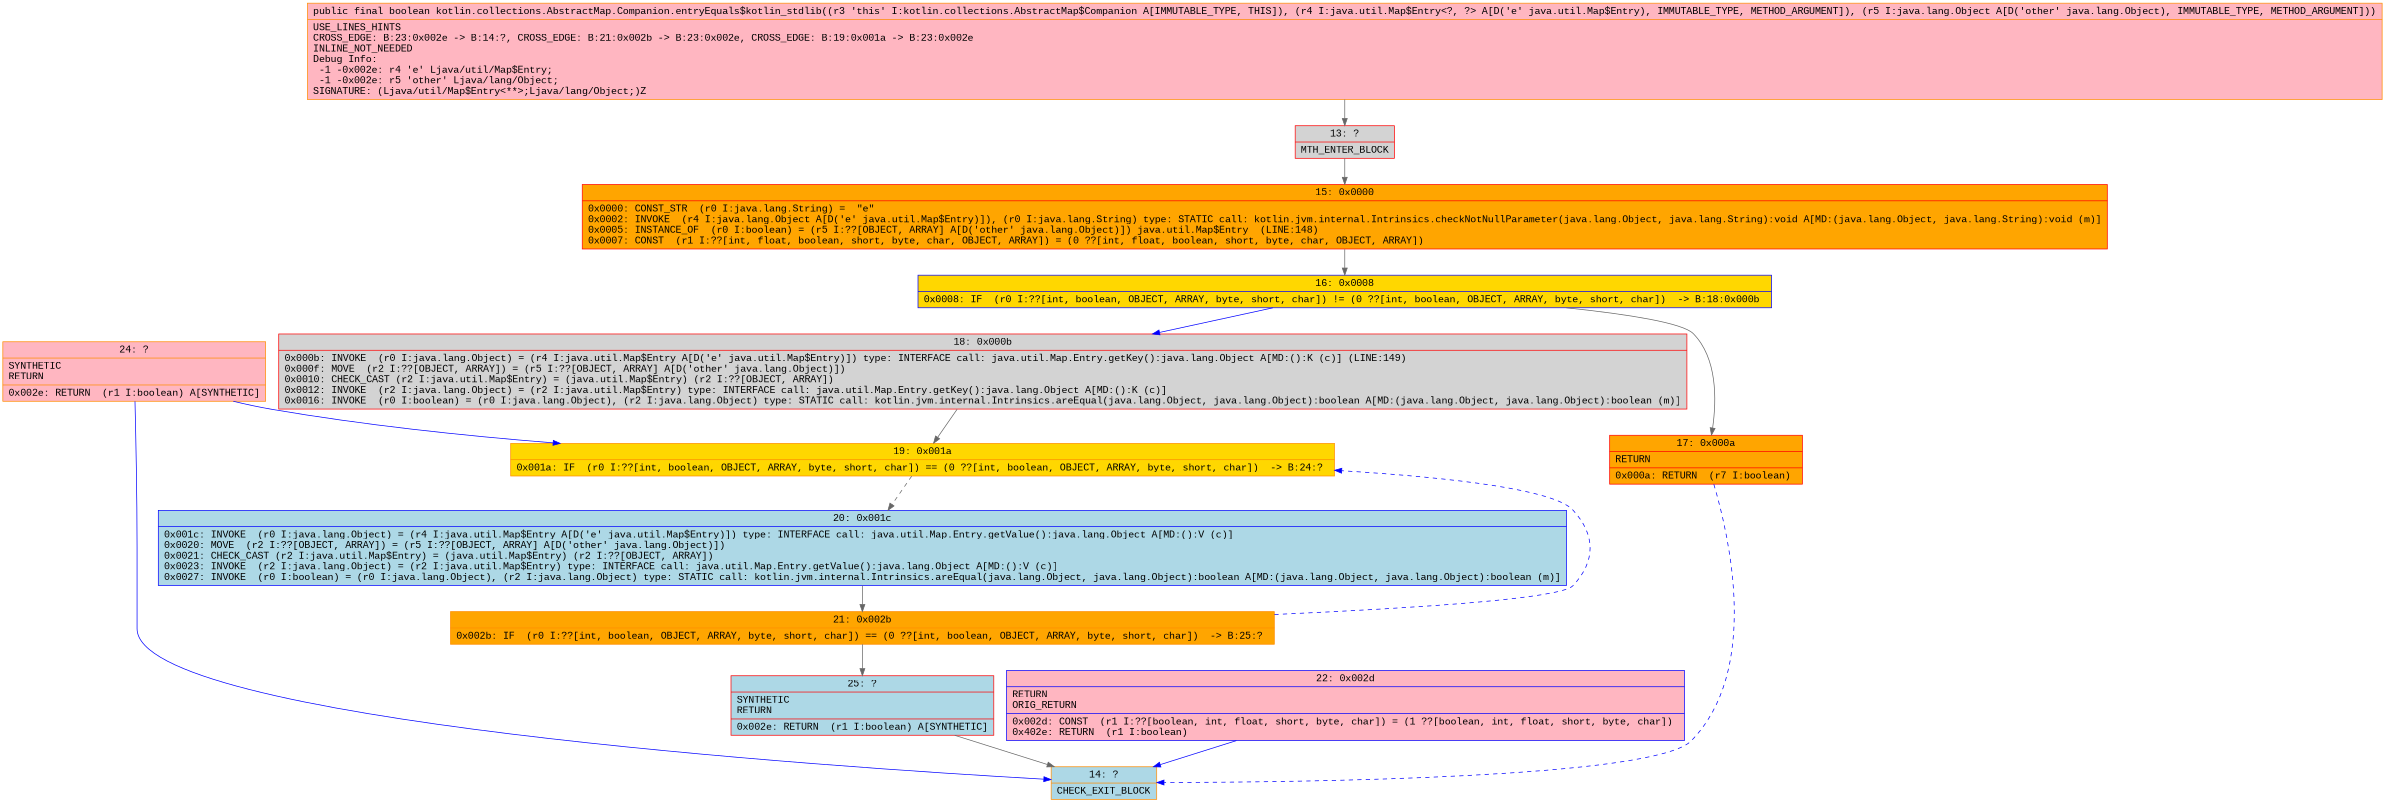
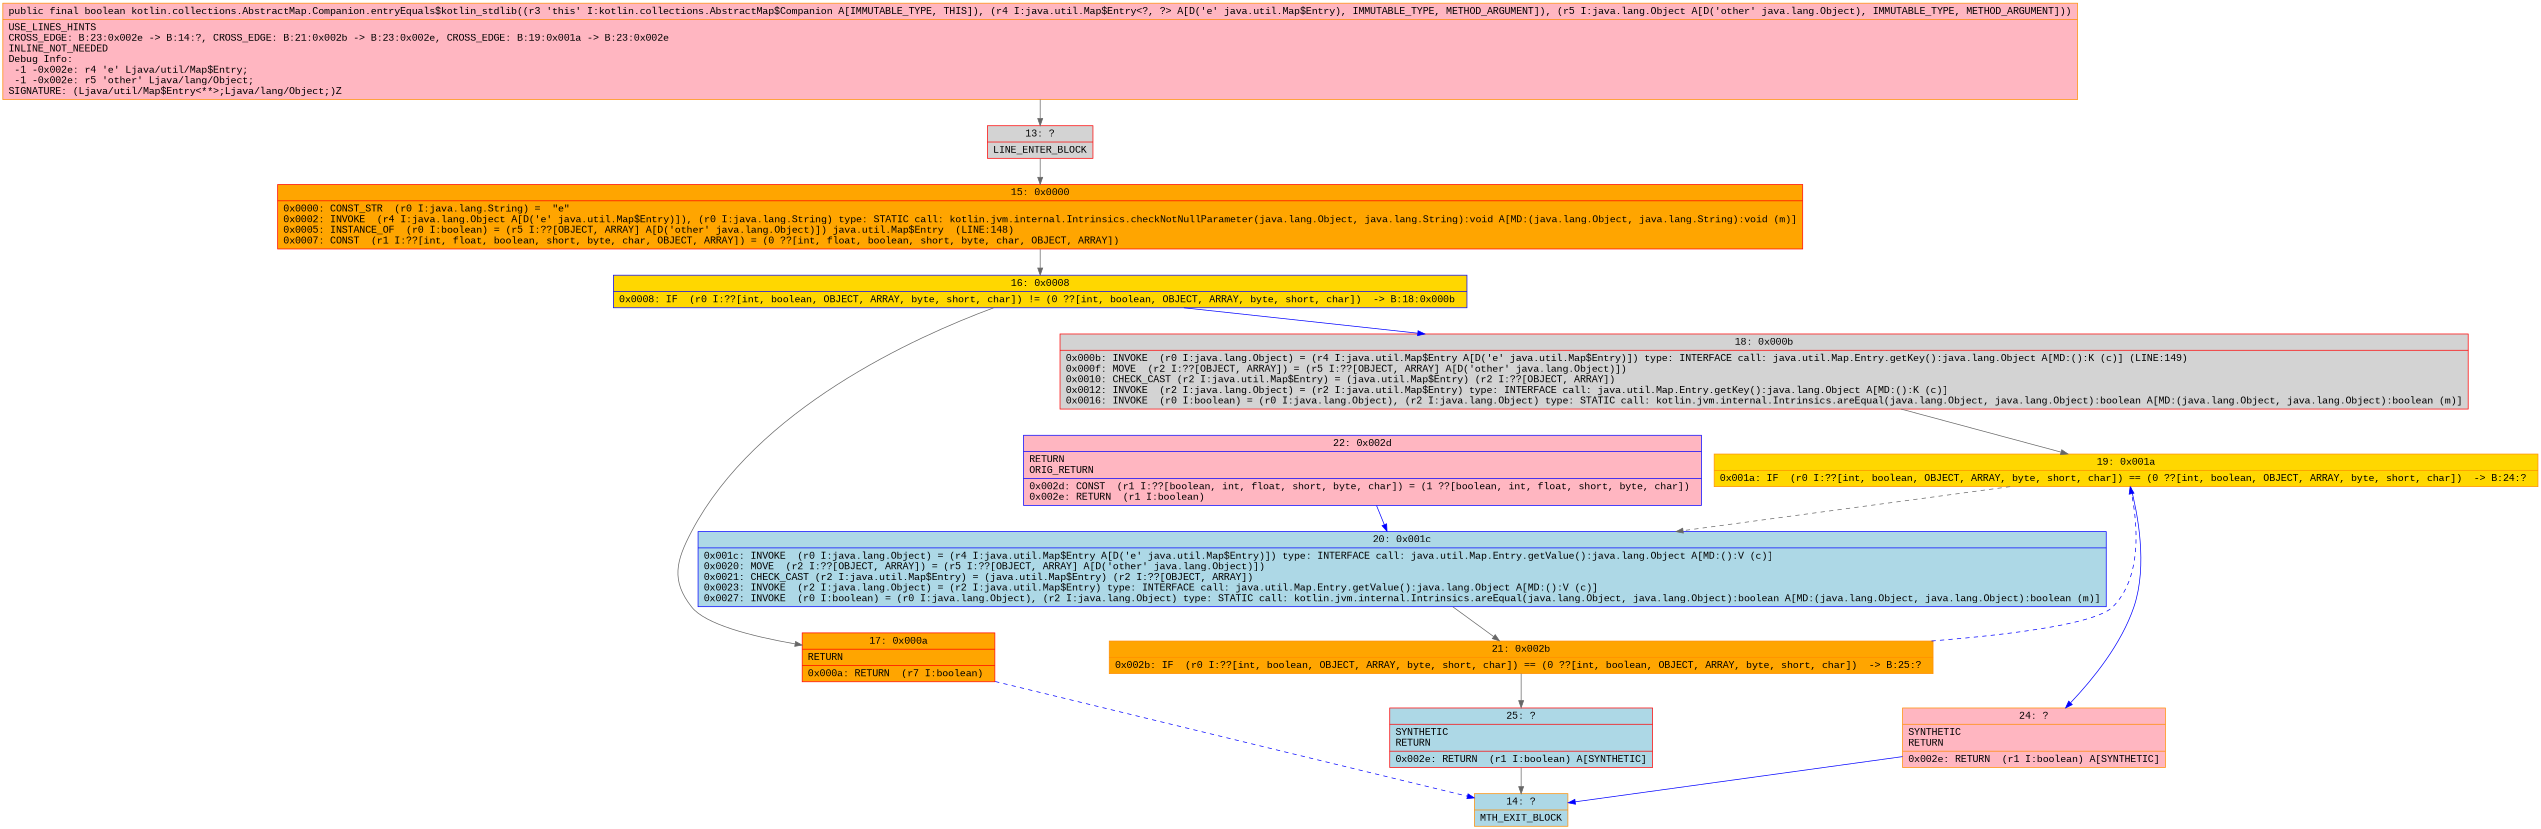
(1345, 150) -> (1040, 150)
(393, 427) -> (2135, 604)
(1103, 732) -> (1120, 497)
(1198, 753) -> (1380, 515)
(1104, 791) -> (1521, 818)
